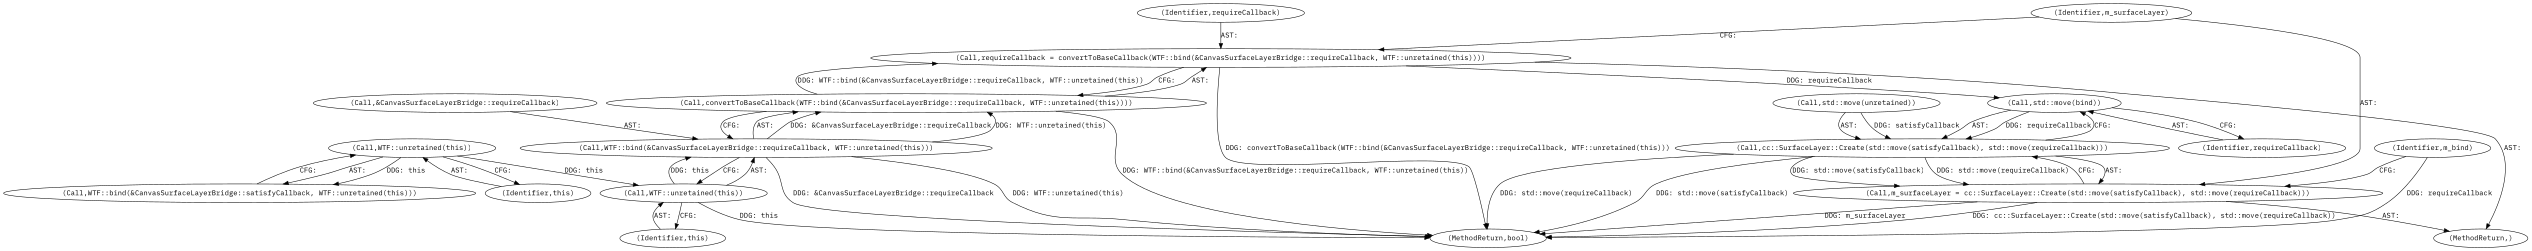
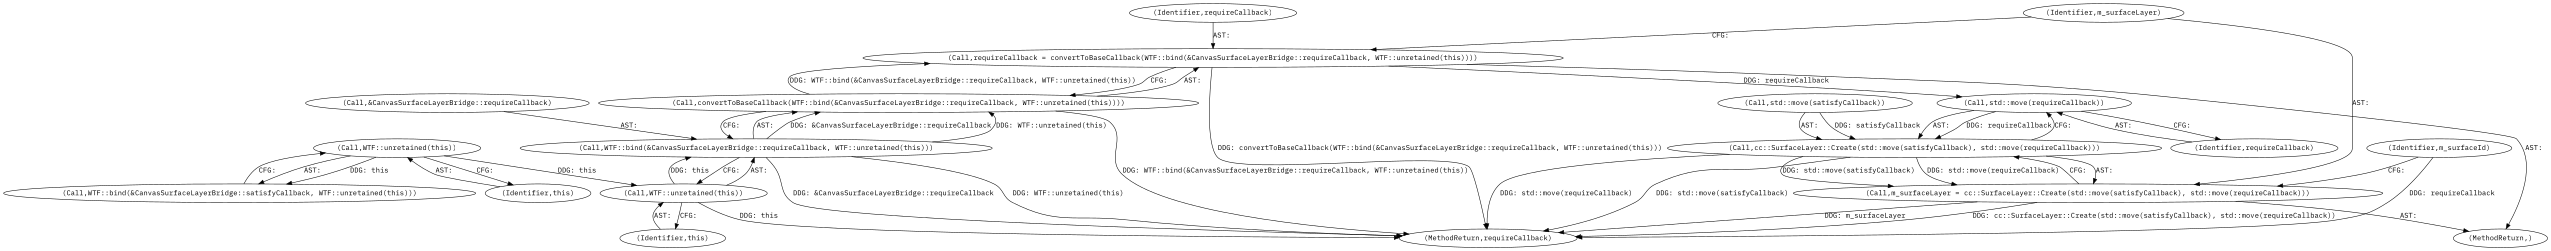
(1857, 103) -> (1815, 103)
(2054, 103) -> (2034, 103)
(2433, 148) -> (2439, 148)
(1488, 238) -> (1488, 238)
